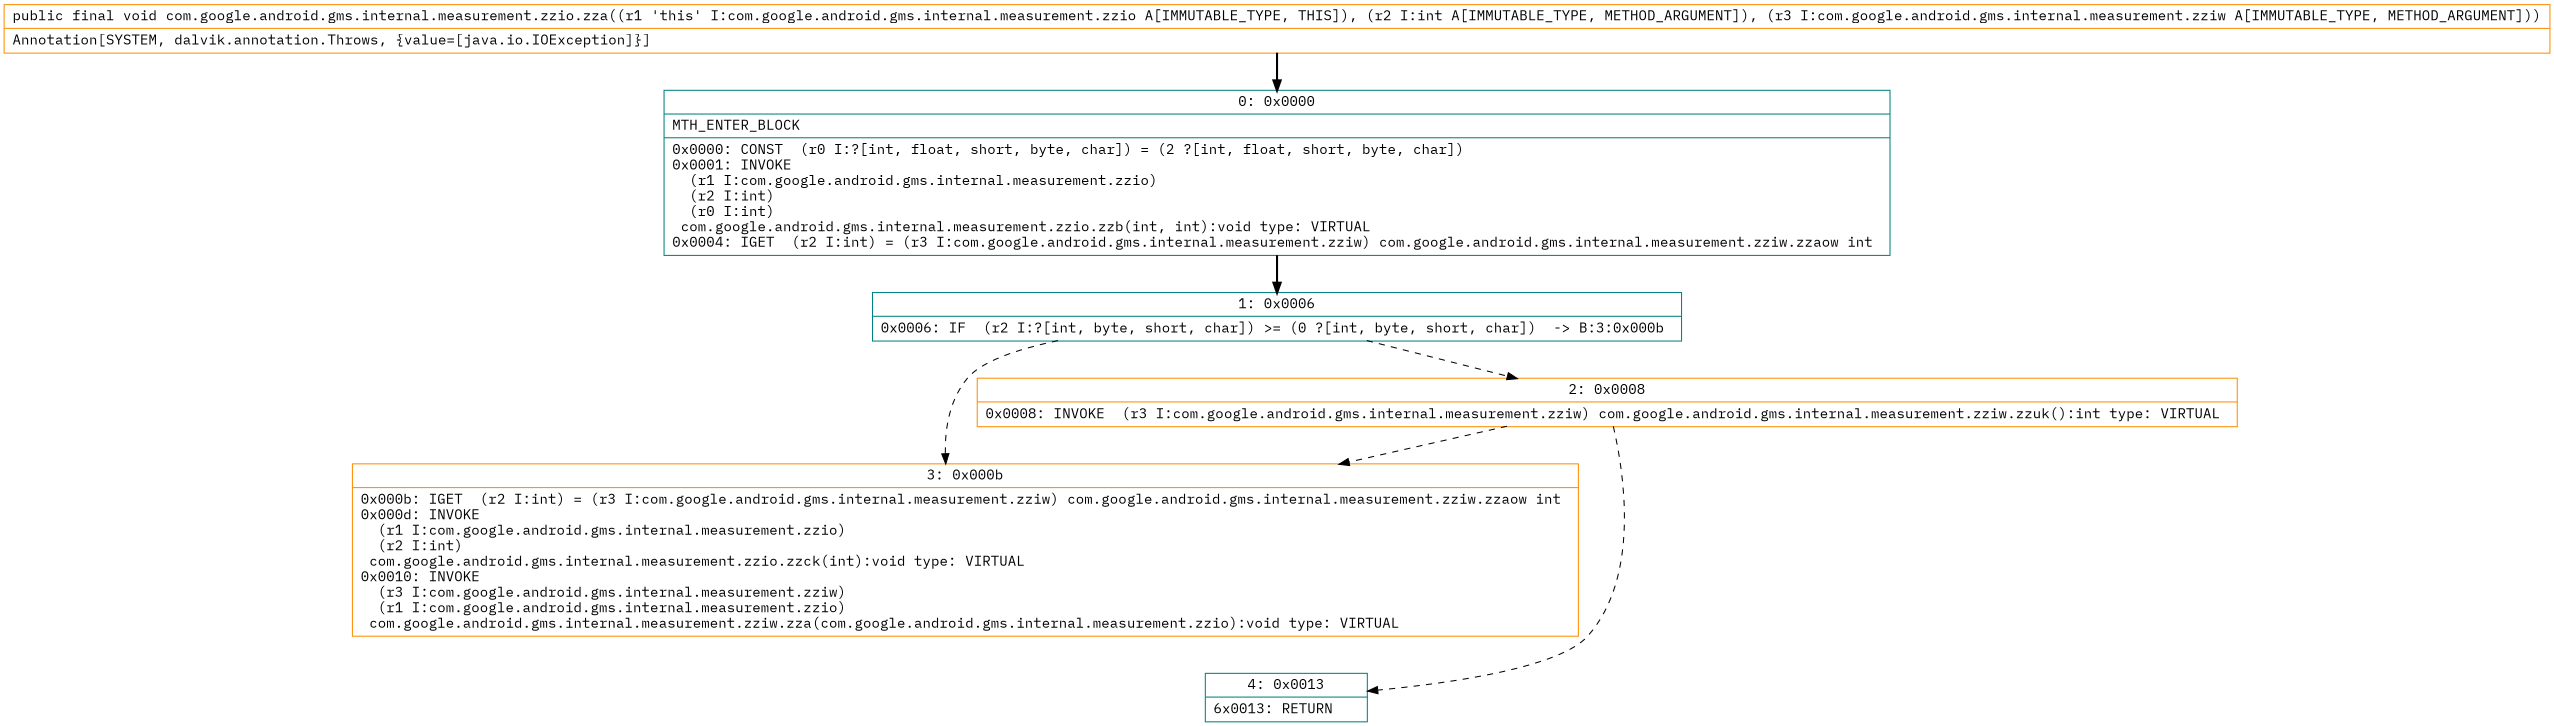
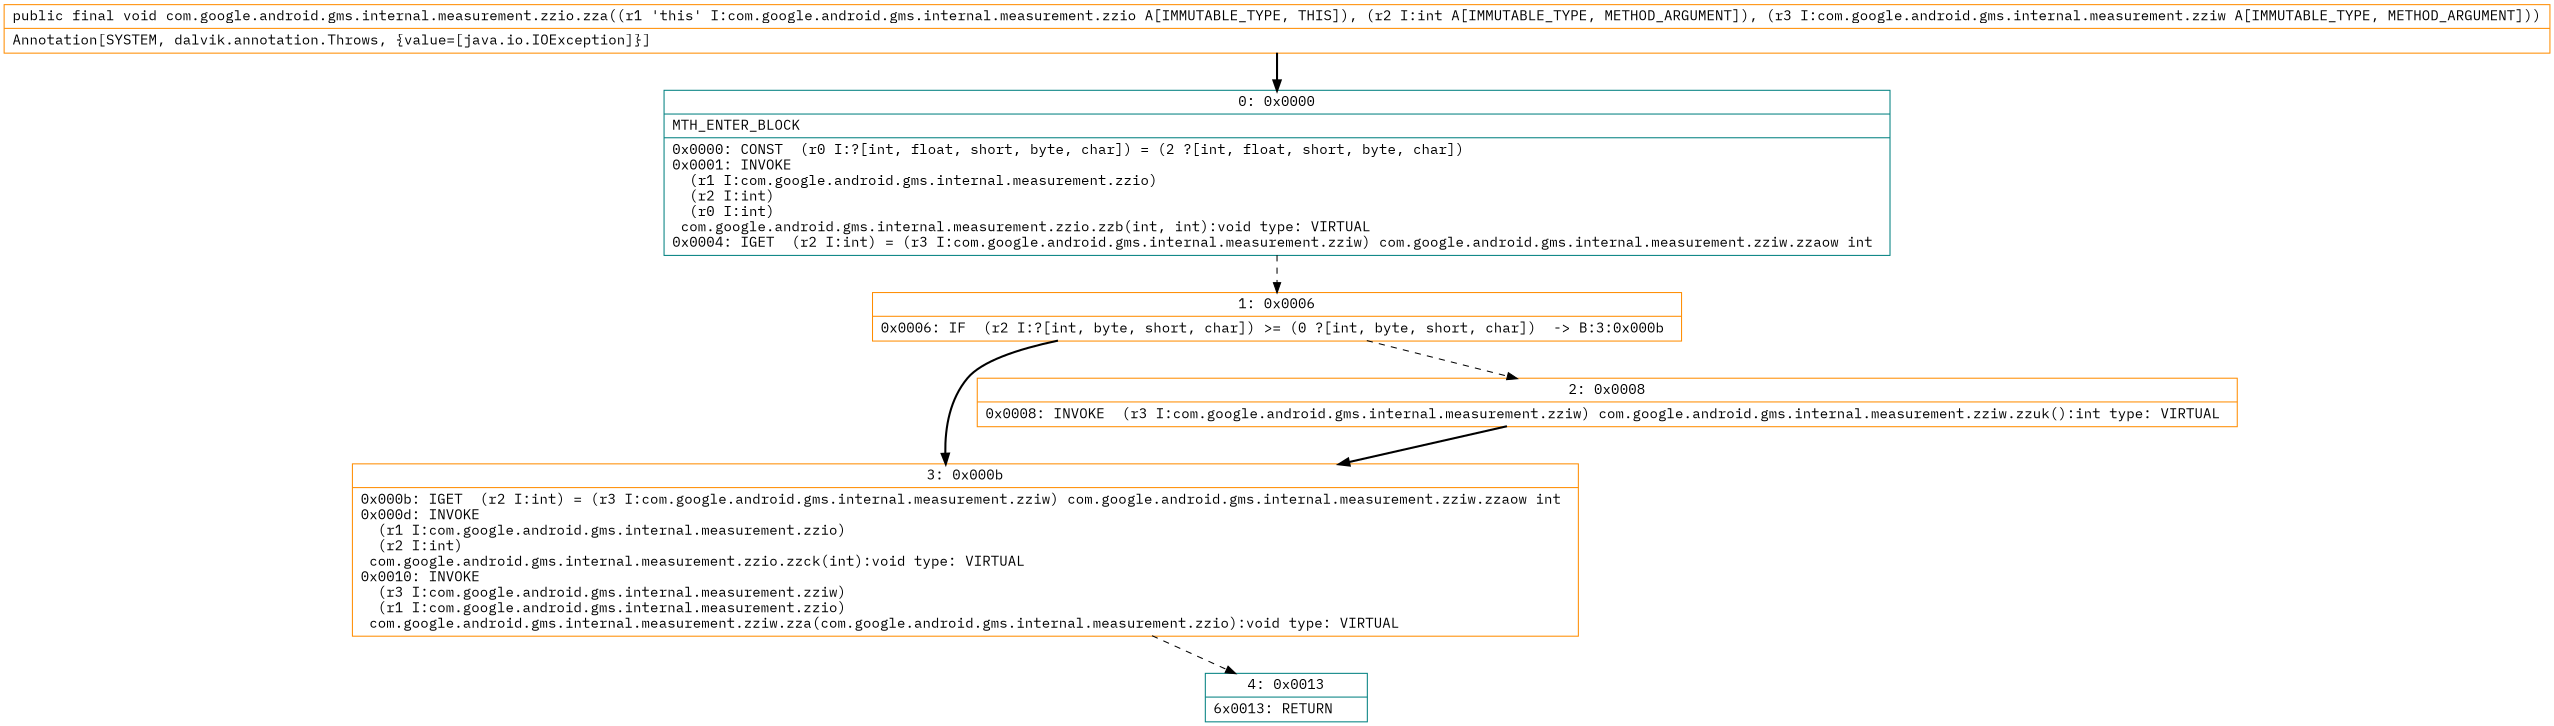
(1277, 269) -> (1277, 269)
(1277, 317) -> (1277, 317)
(974, 372) -> (974, 372)
(1428, 444) -> (1428, 444)
(1587, 636) -> (1189, 653)
